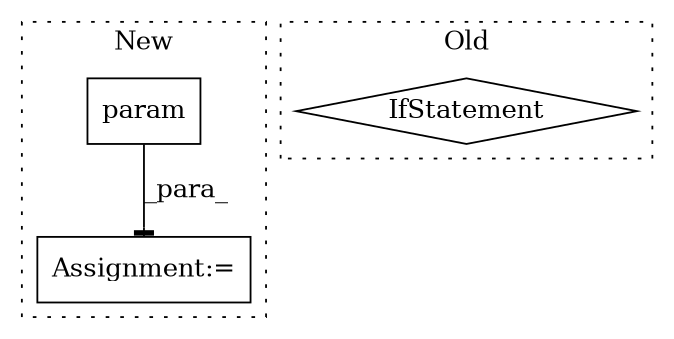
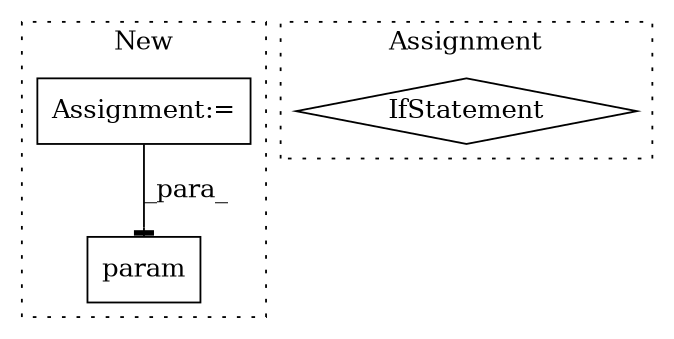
(466, 43) -> (466, 43)
(144, 186) -> (144, 186)
